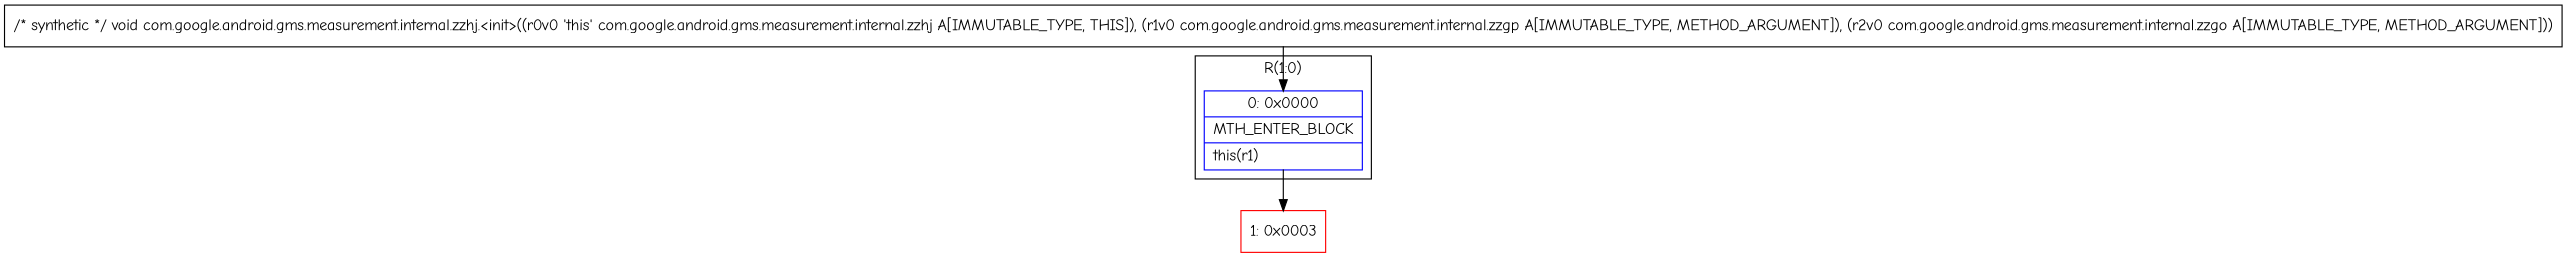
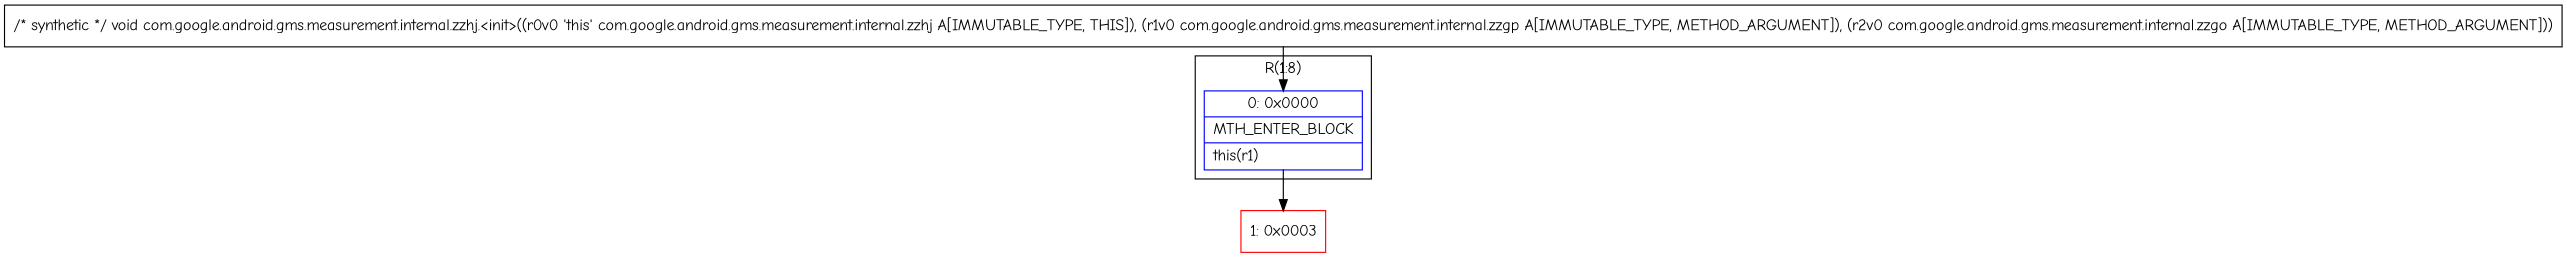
(1283, 69) -> (1283, 69)
